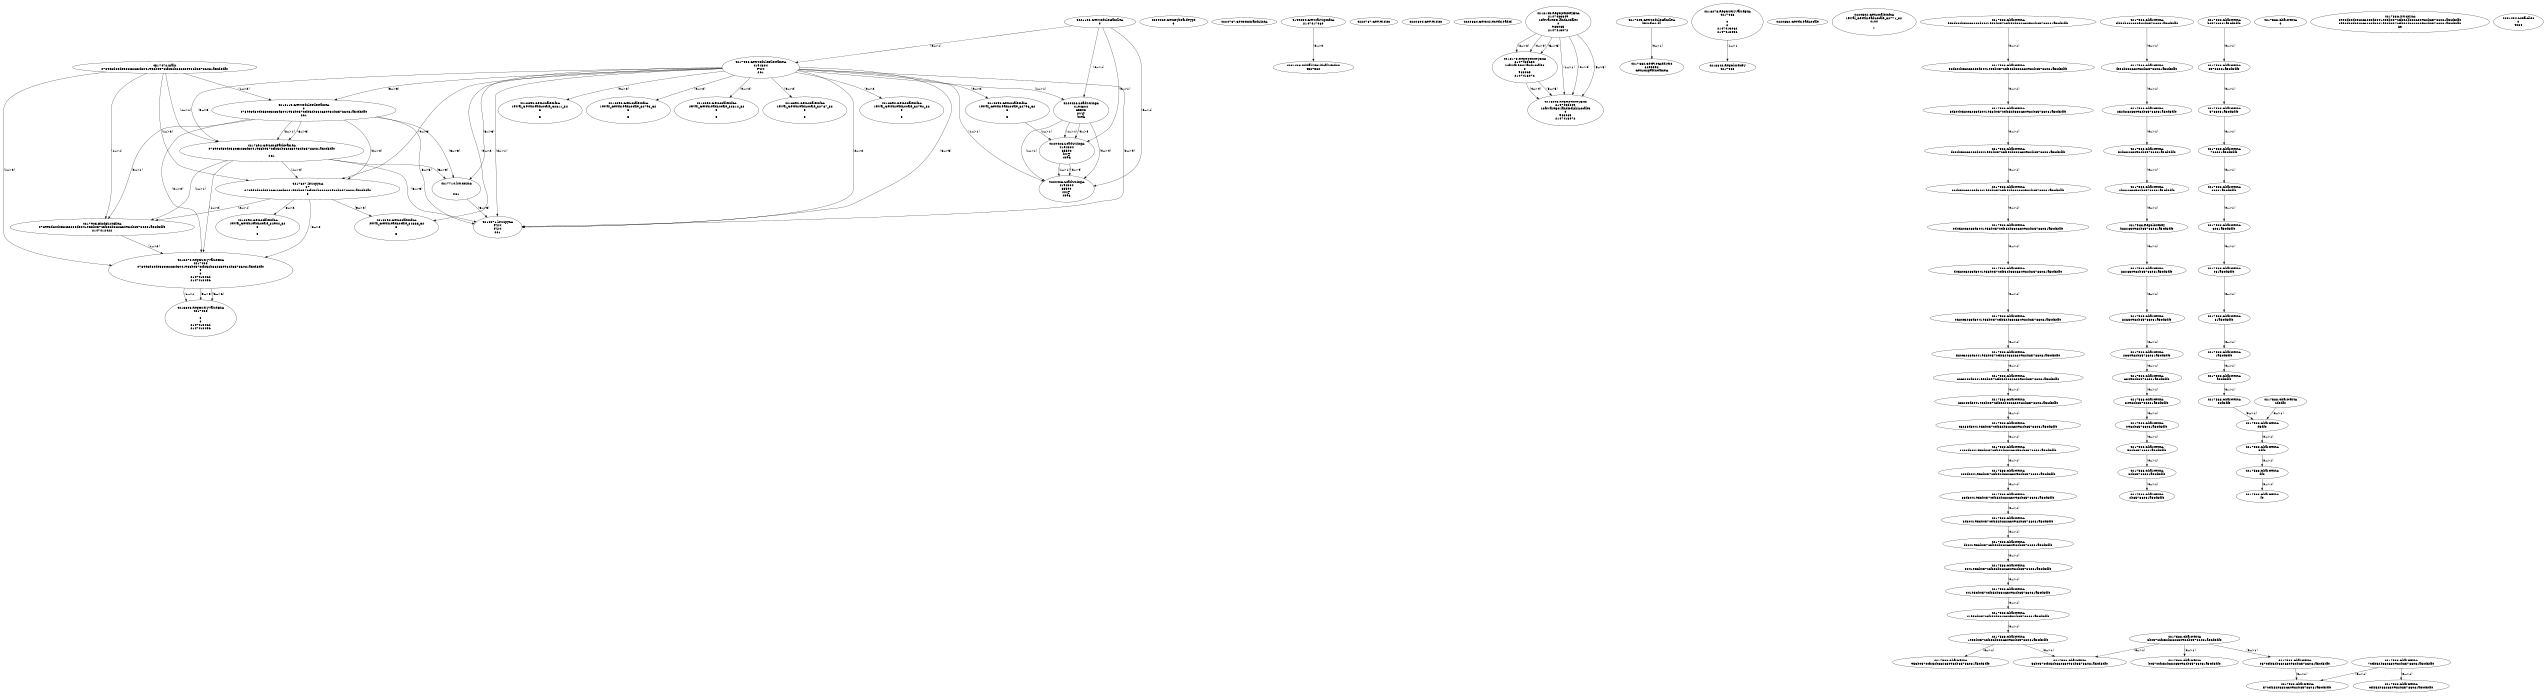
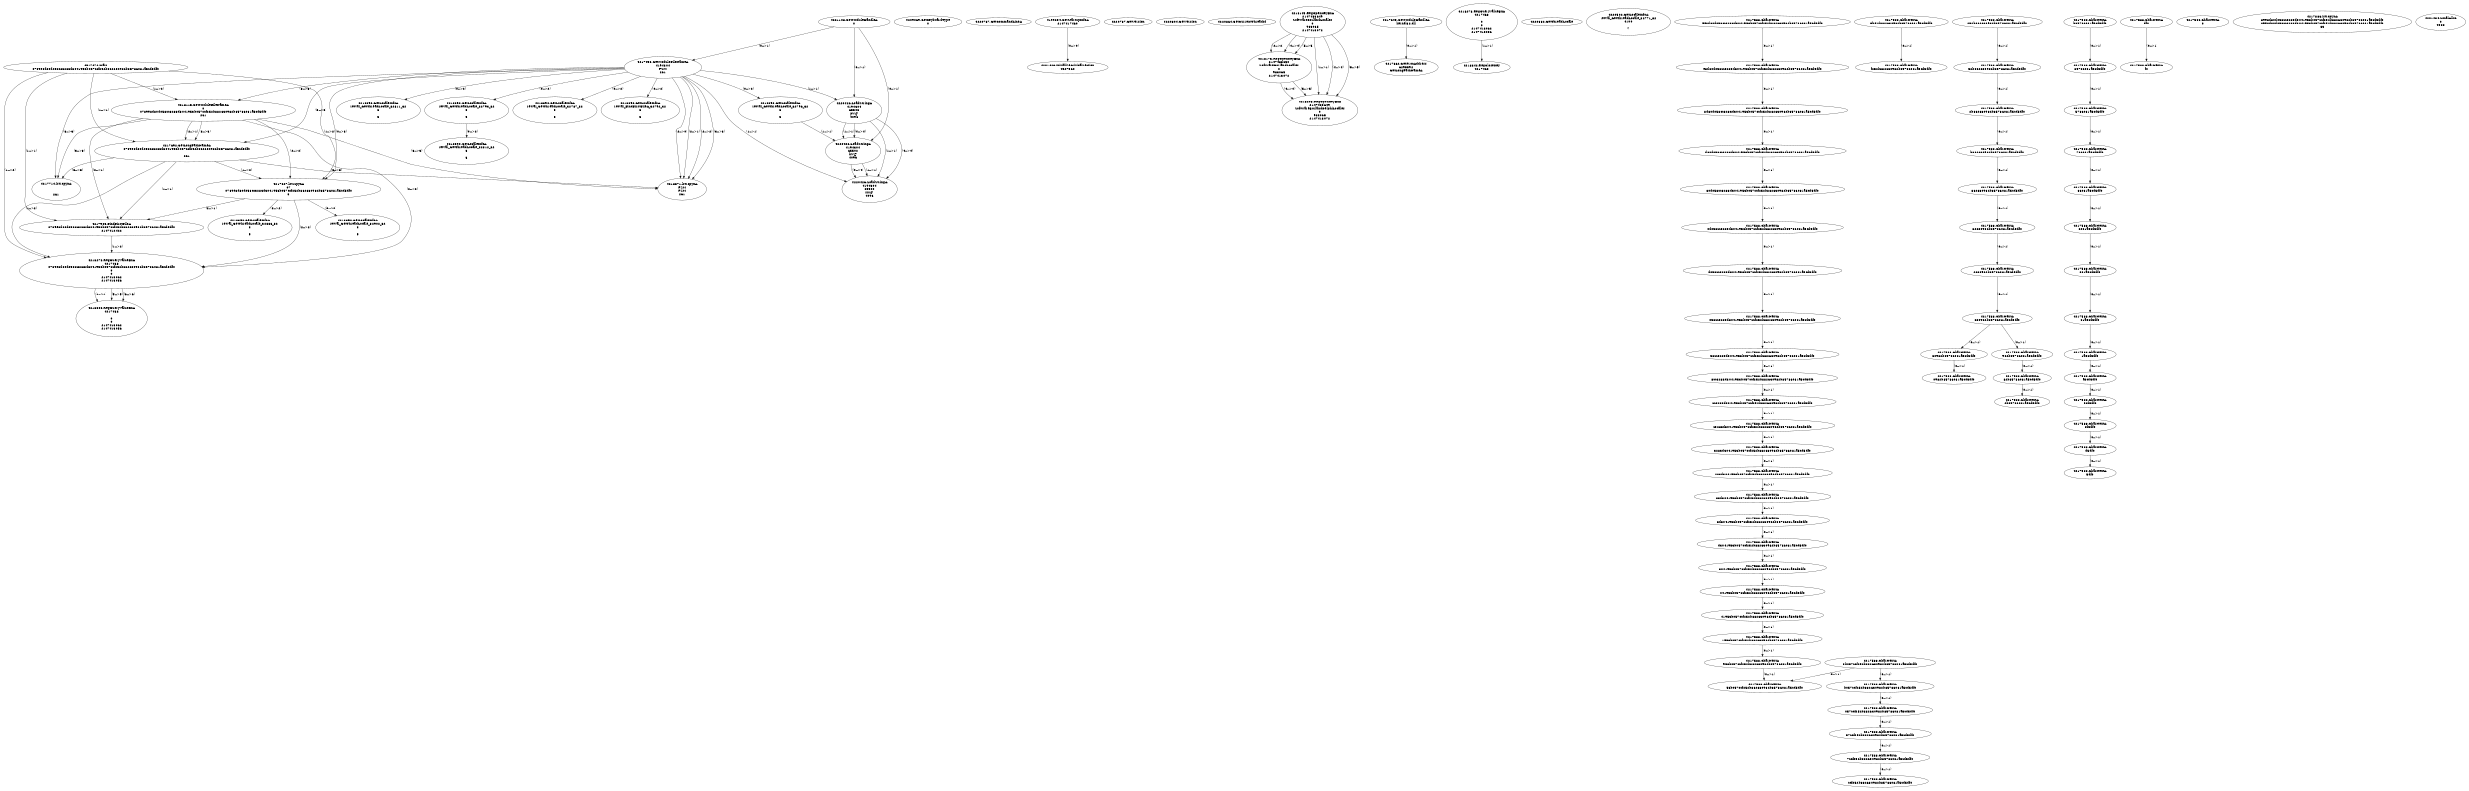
(741, 87) -> (467, 129)
(2147, 88) -> none
(483, 89) -> none
(902, 110) -> (640, 110)
(1141, 114) -> none
(476, 207) -> none
(2147, 227) -> (1997, 151)
(2242, 413) -> (2090, 412)
(2147, 436) -> (2009, 335)
(2262, 460) -> none
(2038, 650) -> (1764, 673)
(2239, 650) -> (1880, 697)
(2350, 674) -> (1880, 744)
